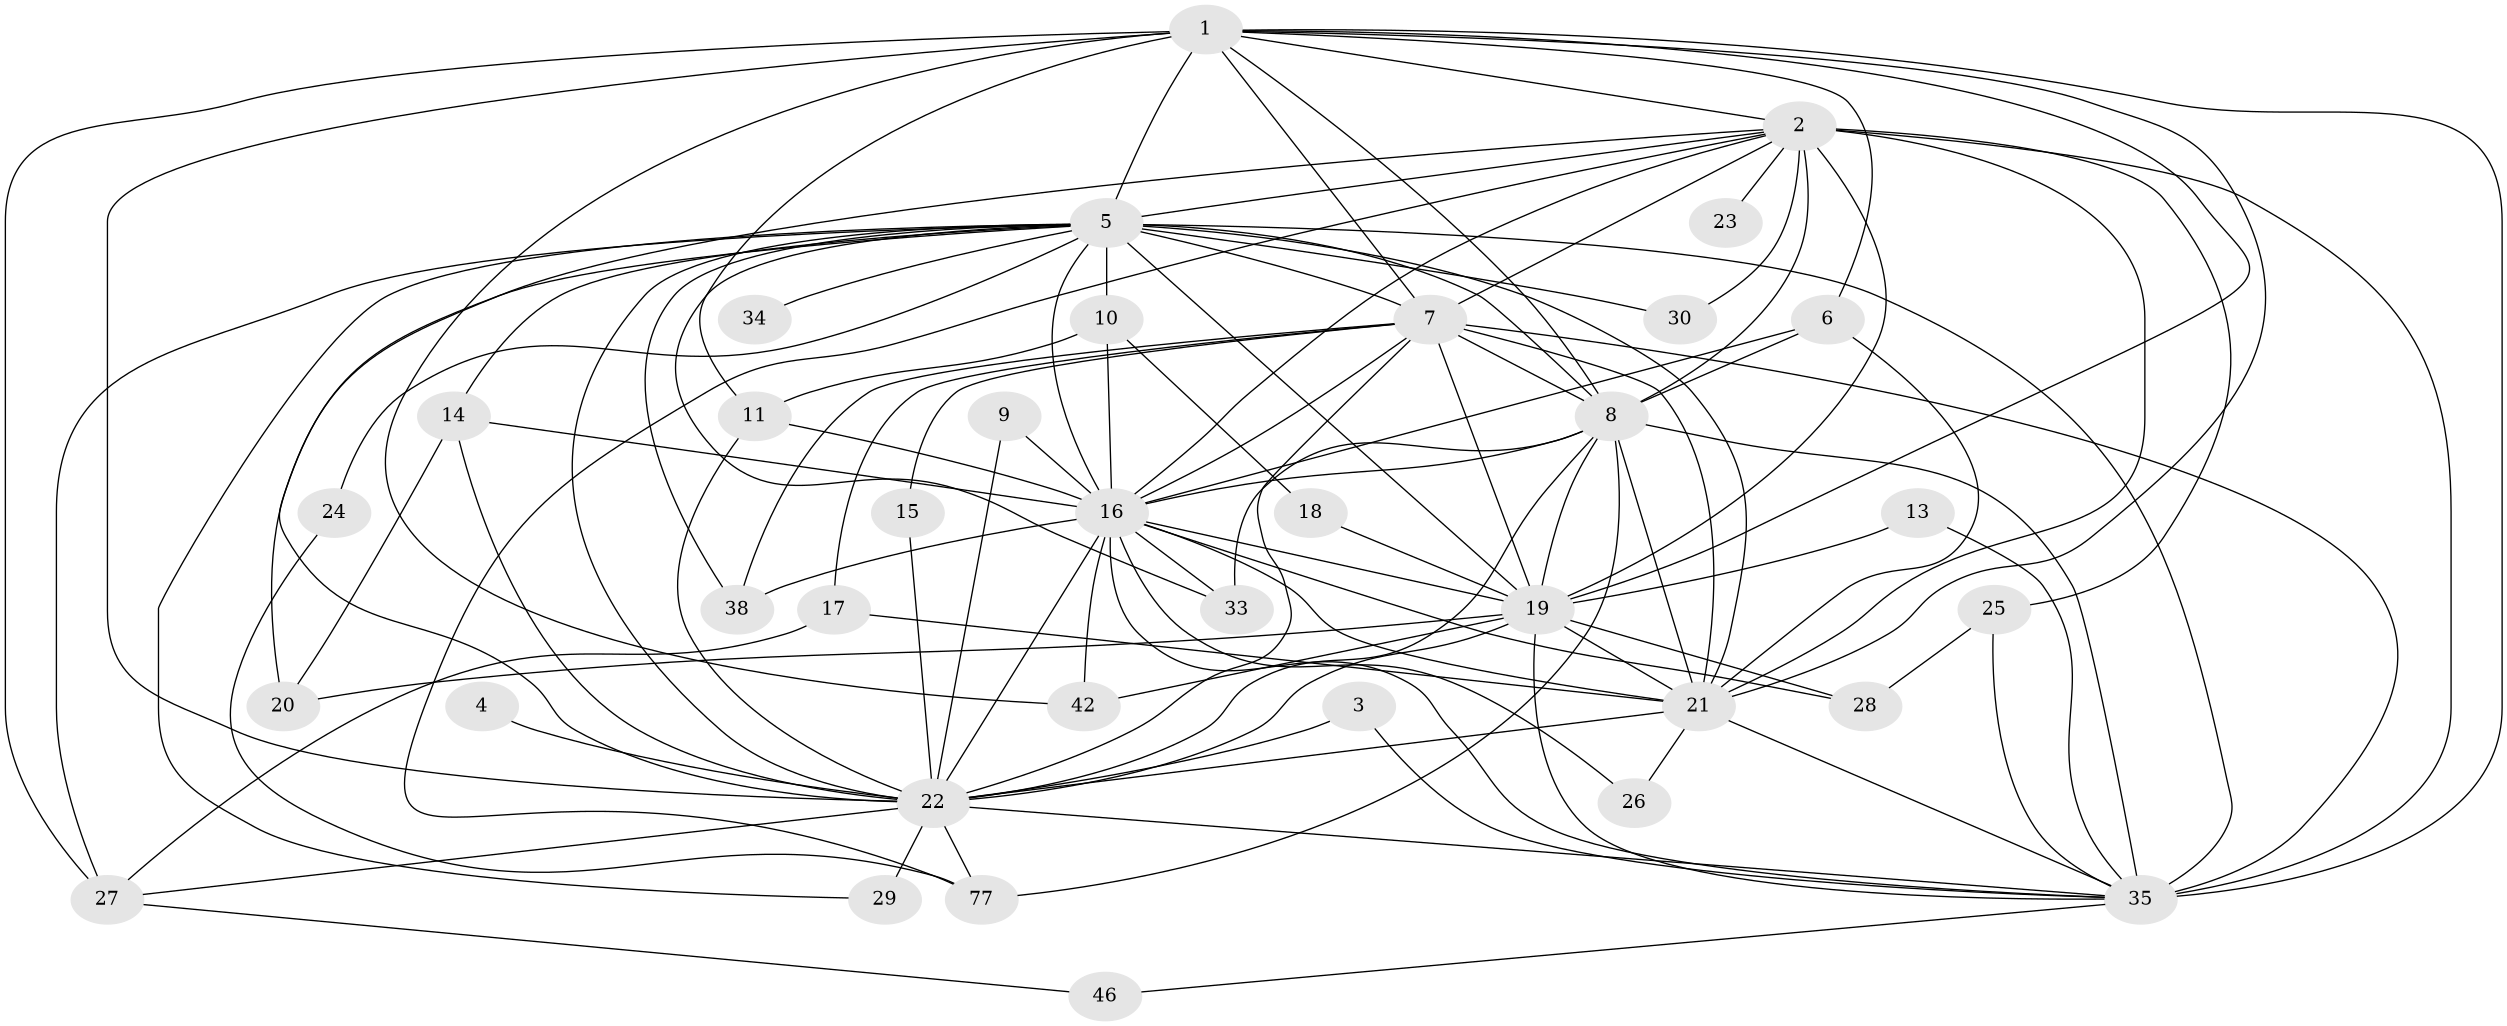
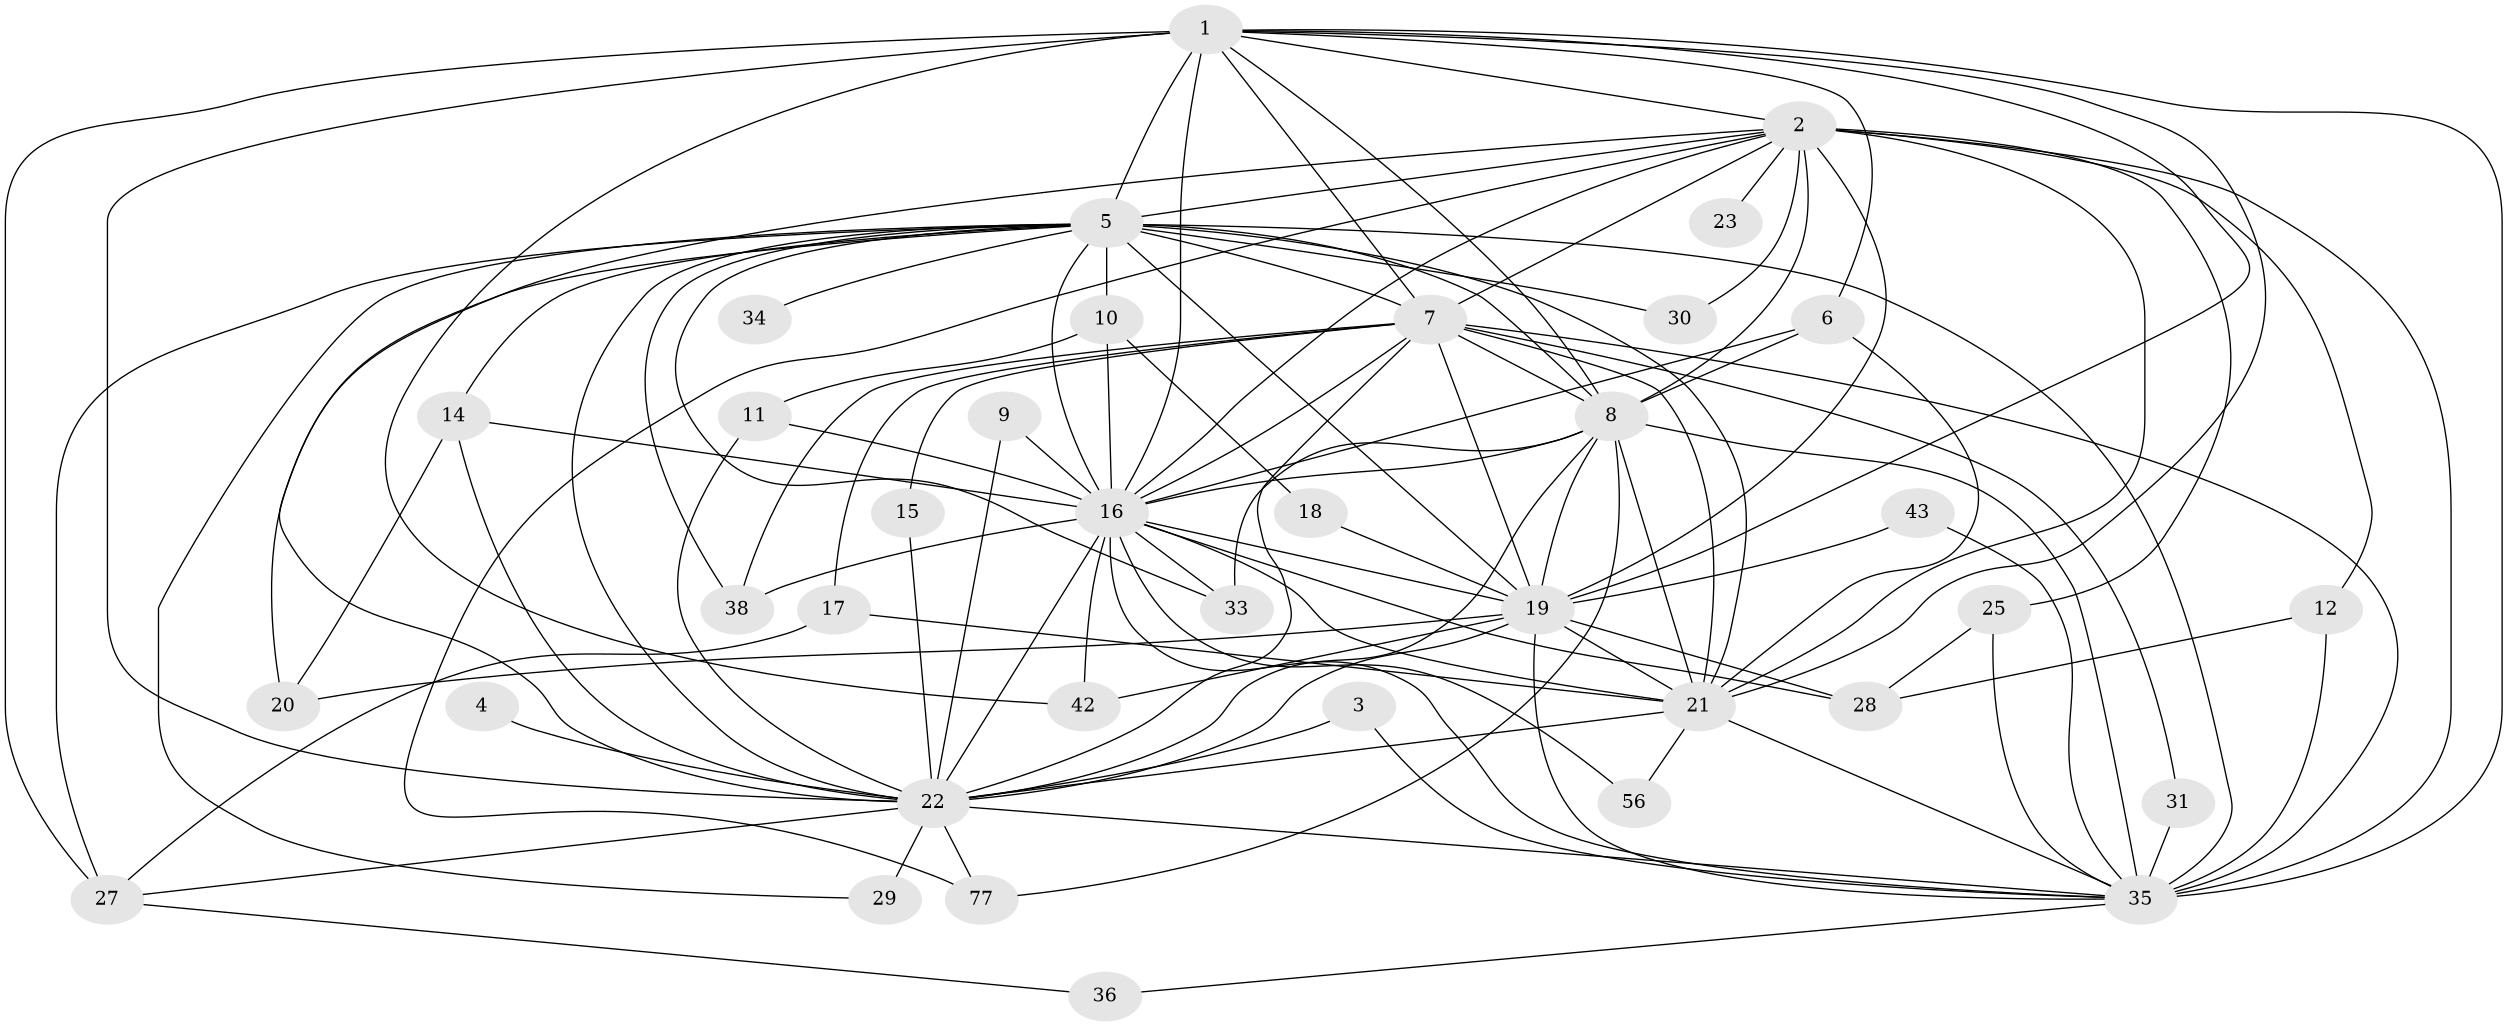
(864, 149) -> (1181, 277)
(334, 513) -> none
(1918, 513) -> (1918, 513)
none -> (2326, 610)
(1634, 803) -> (1634, 803)
none -> (2178, 803)
(1105, 997) -> (1105, 997)
